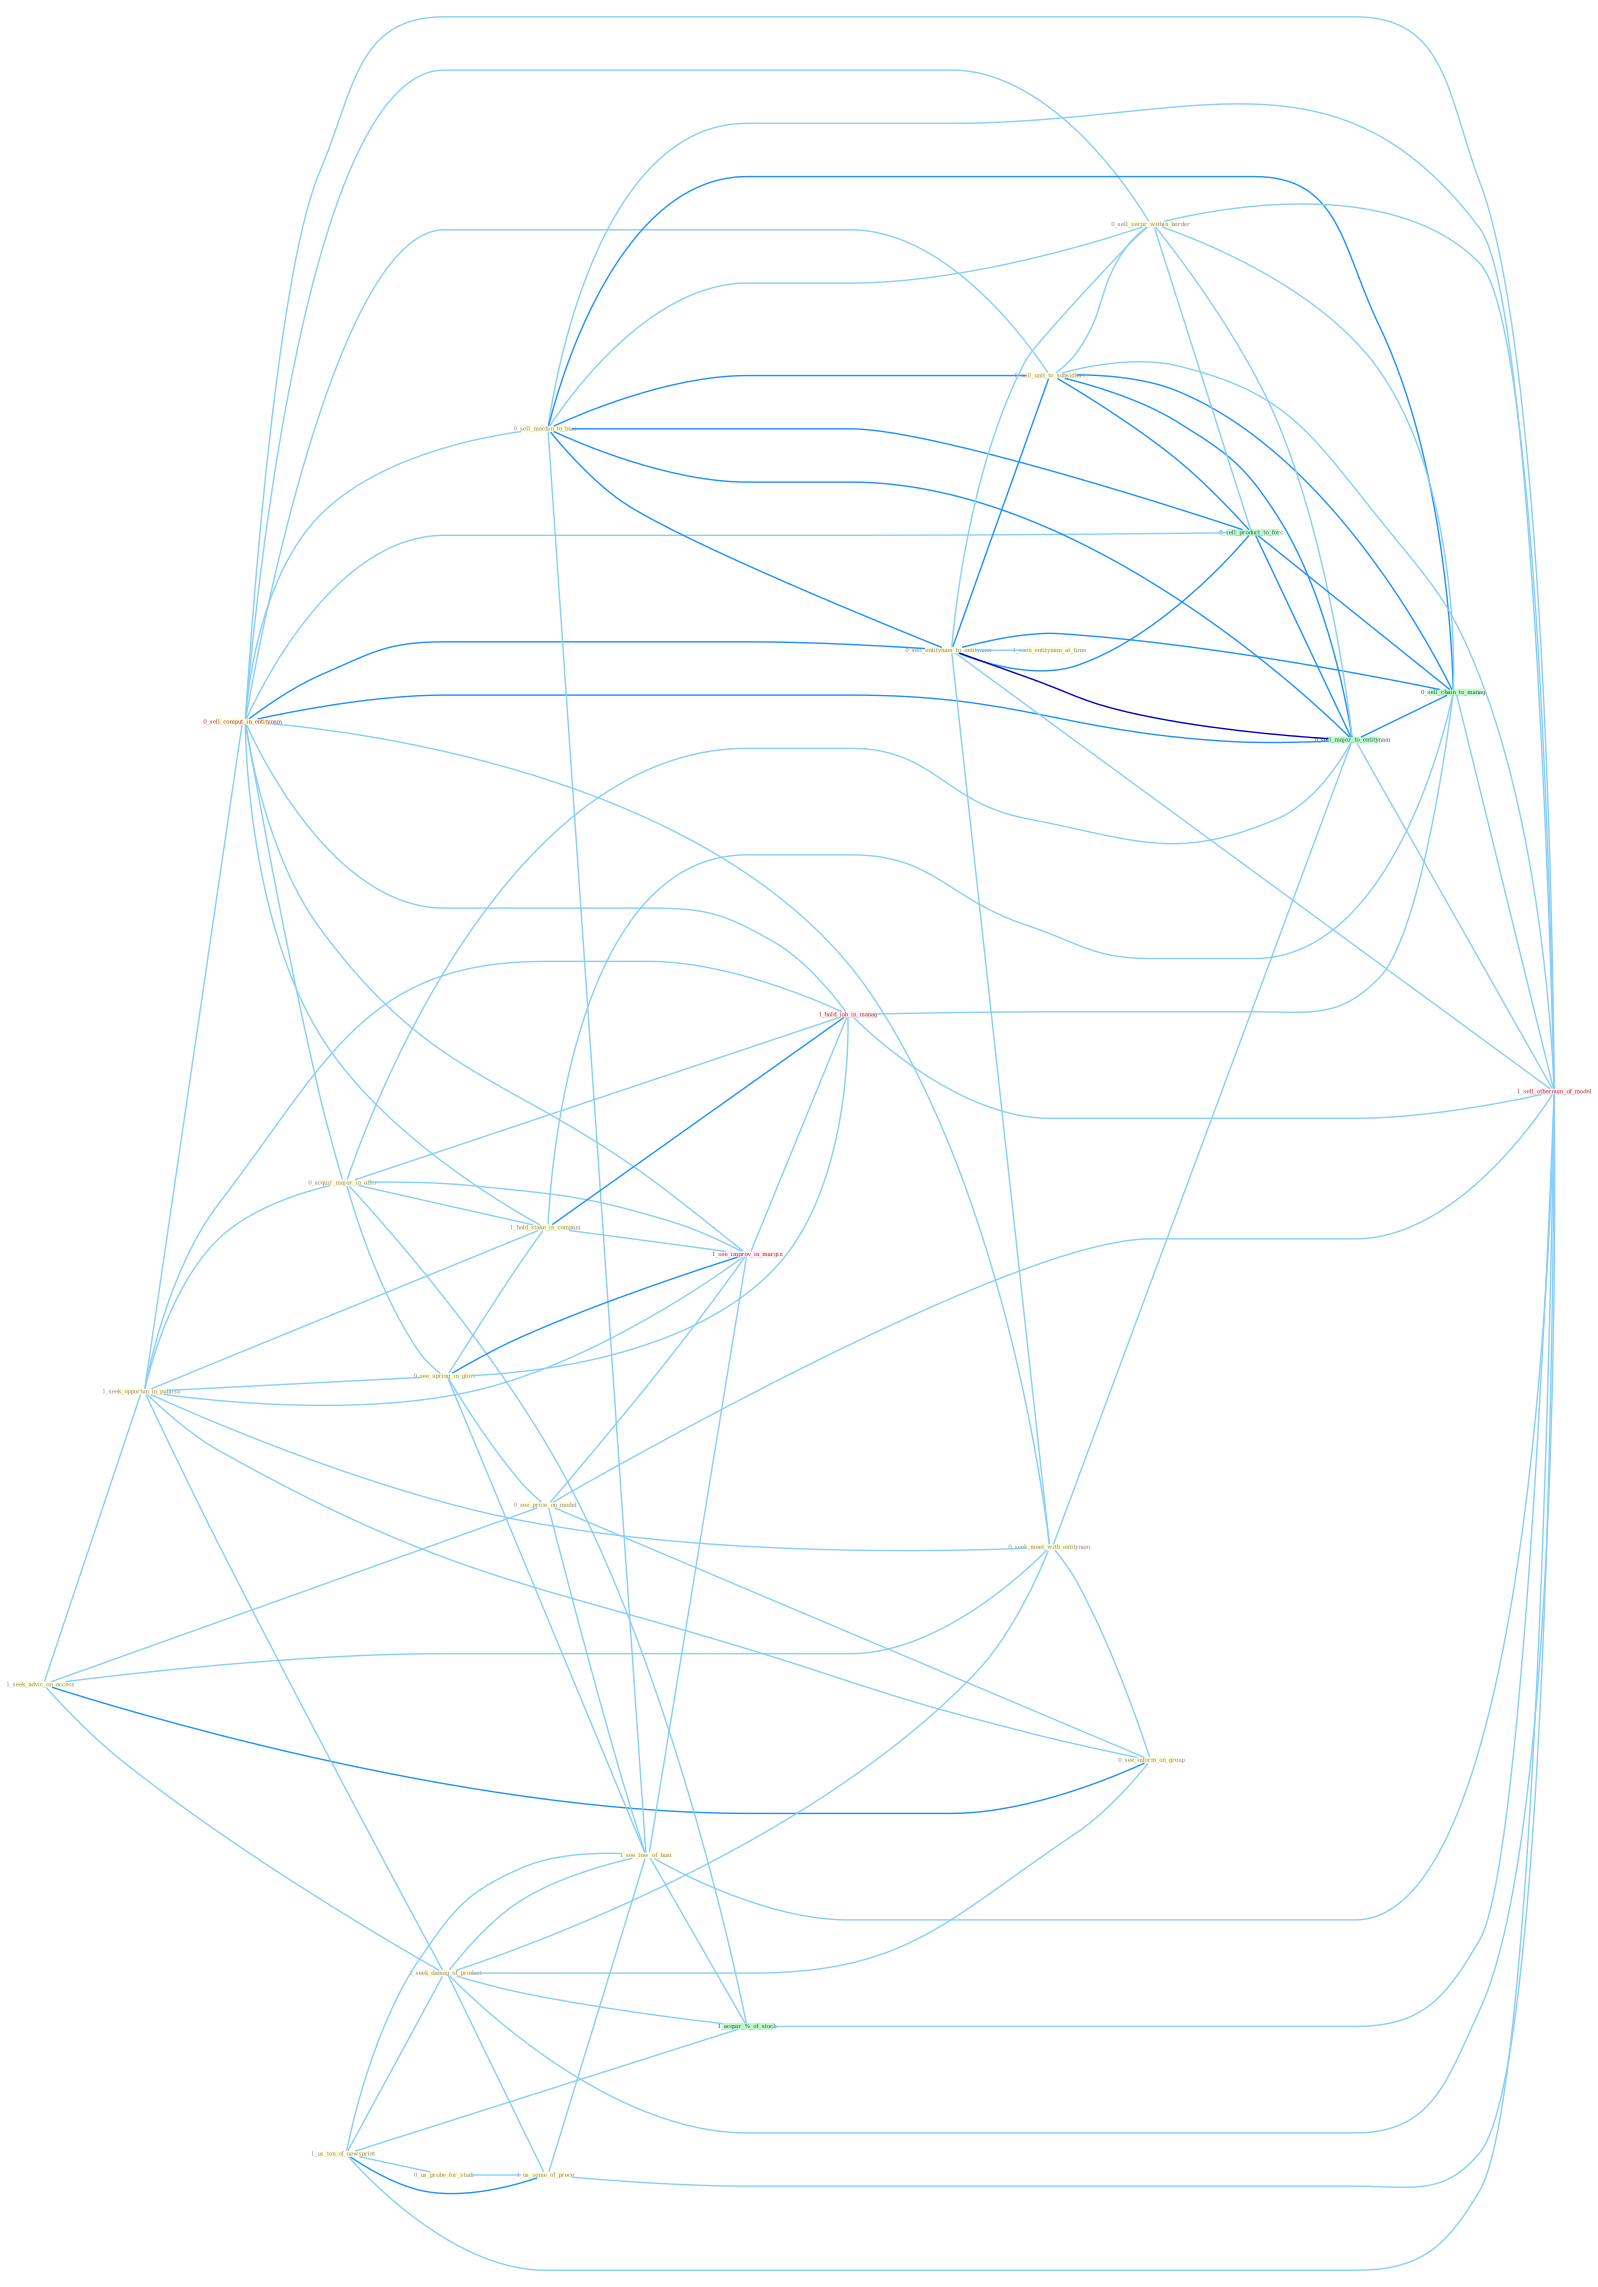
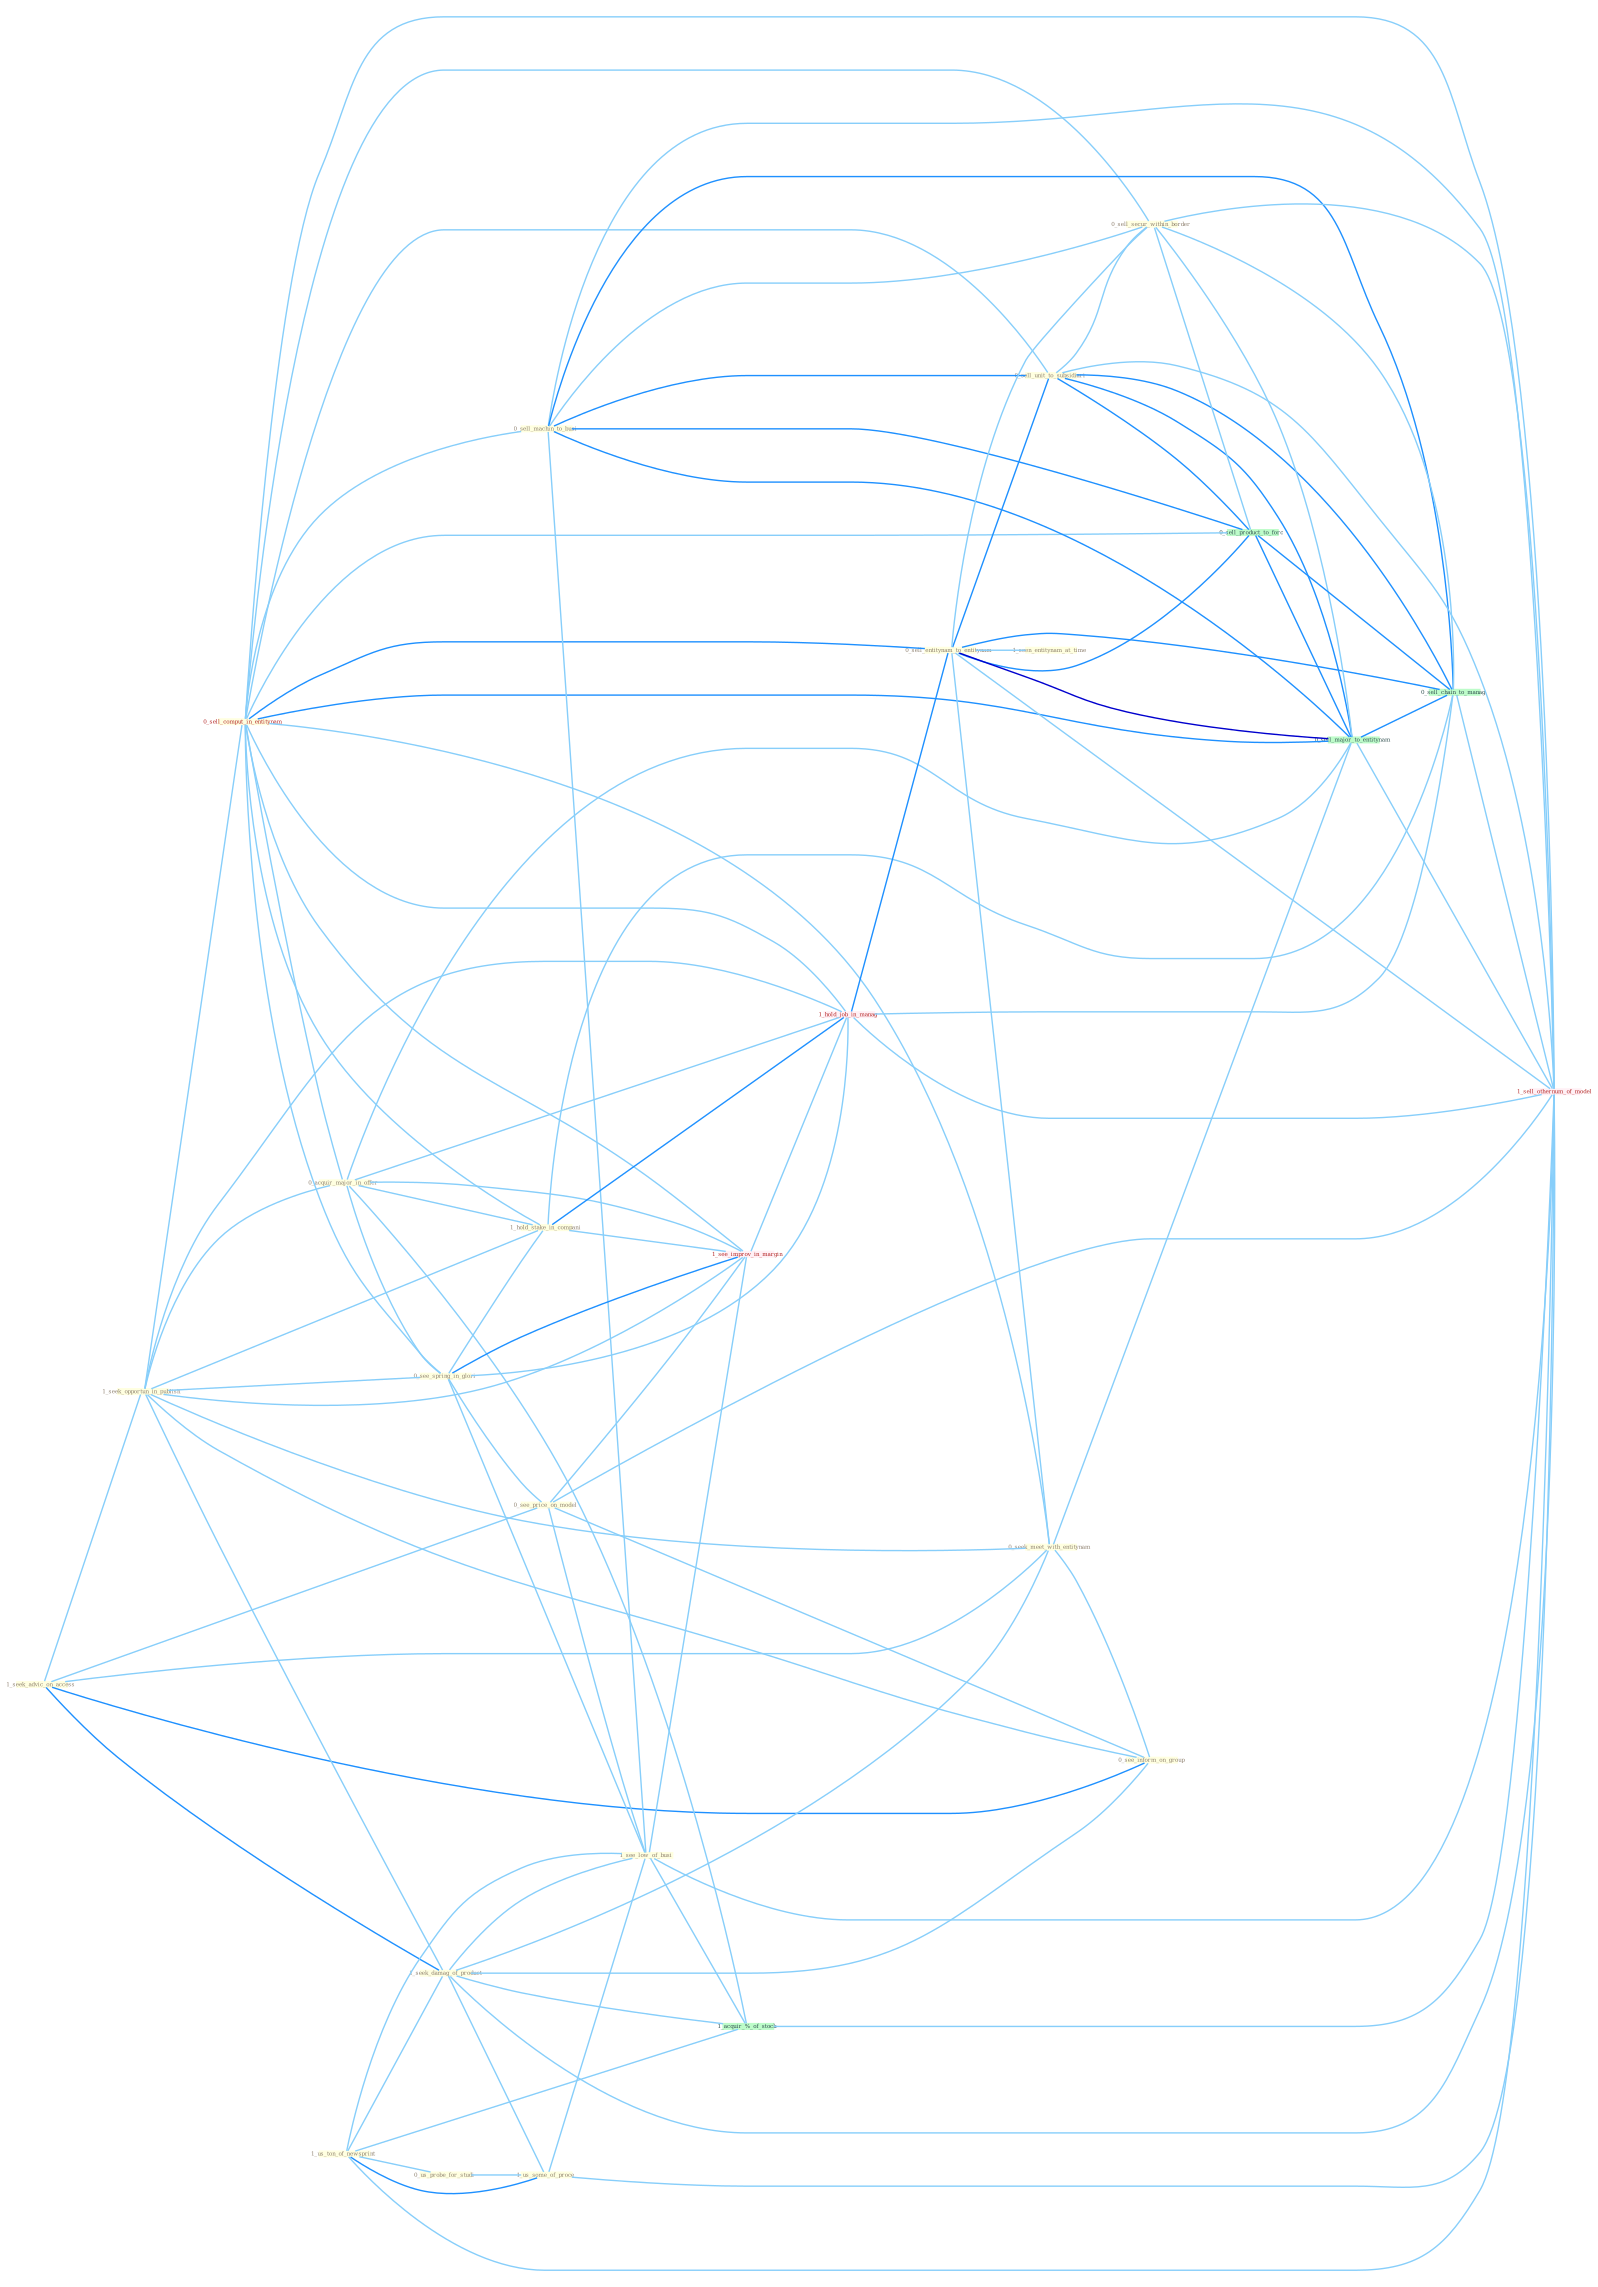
(734, 559) -> (900, 832)
none -> (283, 1070)
(233, 1842) -> (233, 1842)
